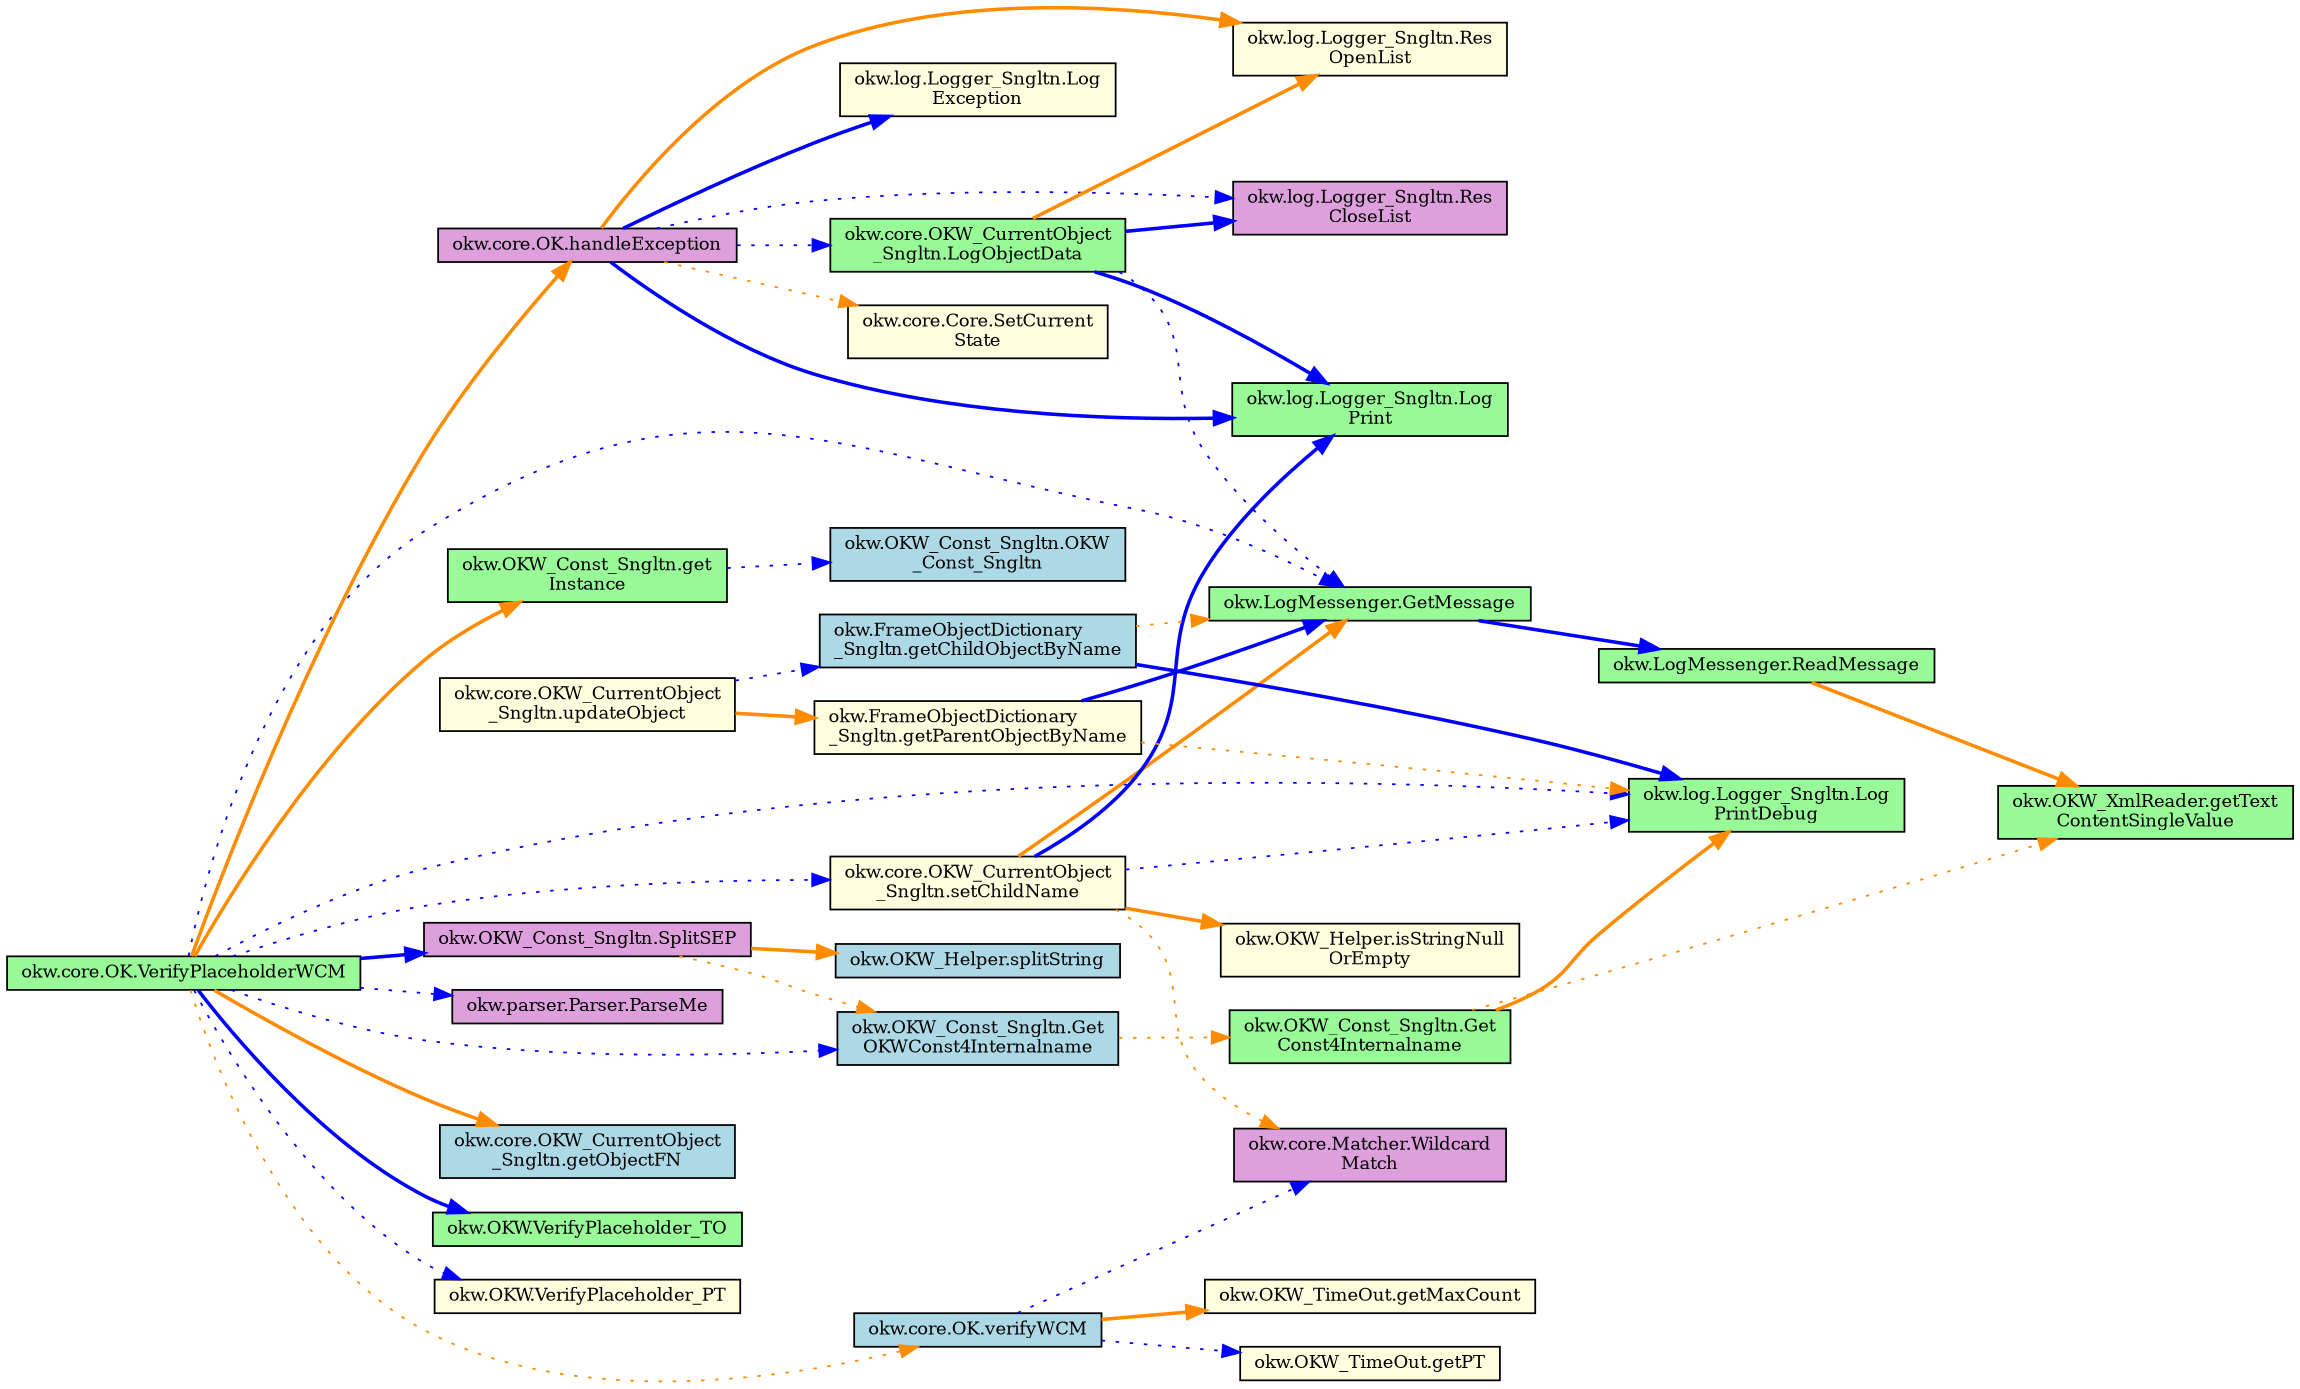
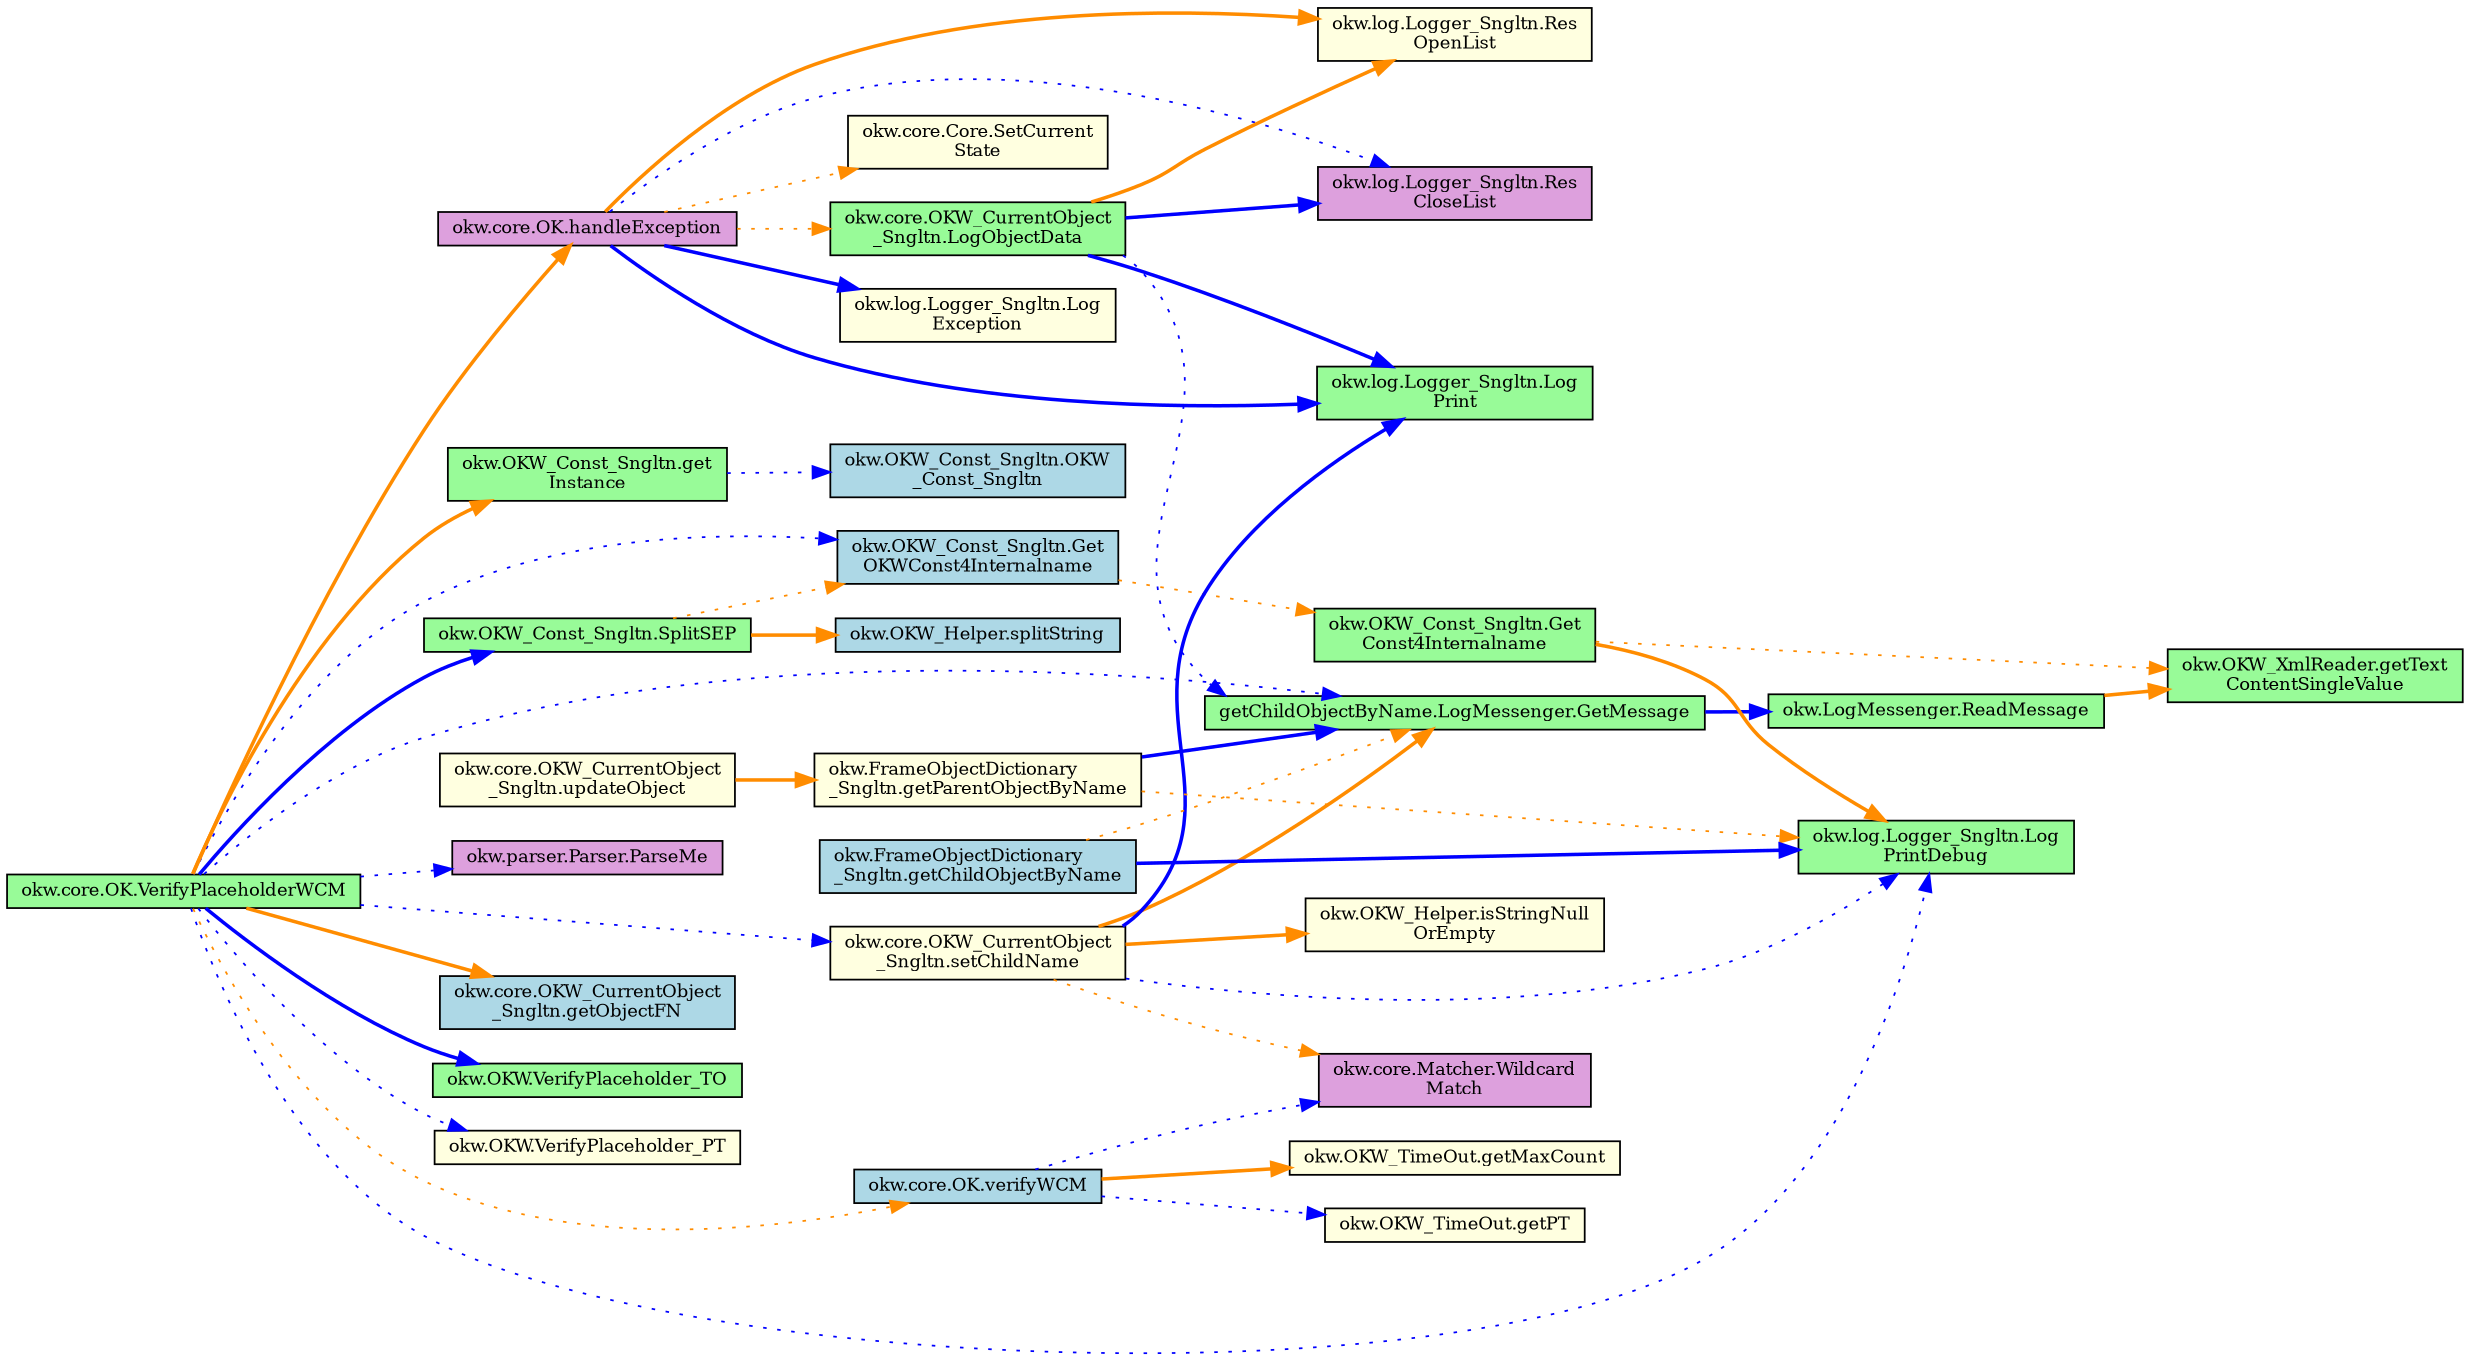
(775, 245) -> (775, 229)
(1370, 604) -> (1455, 713)
(769, 675) -> none
(587, 940) -> (587, 635)
